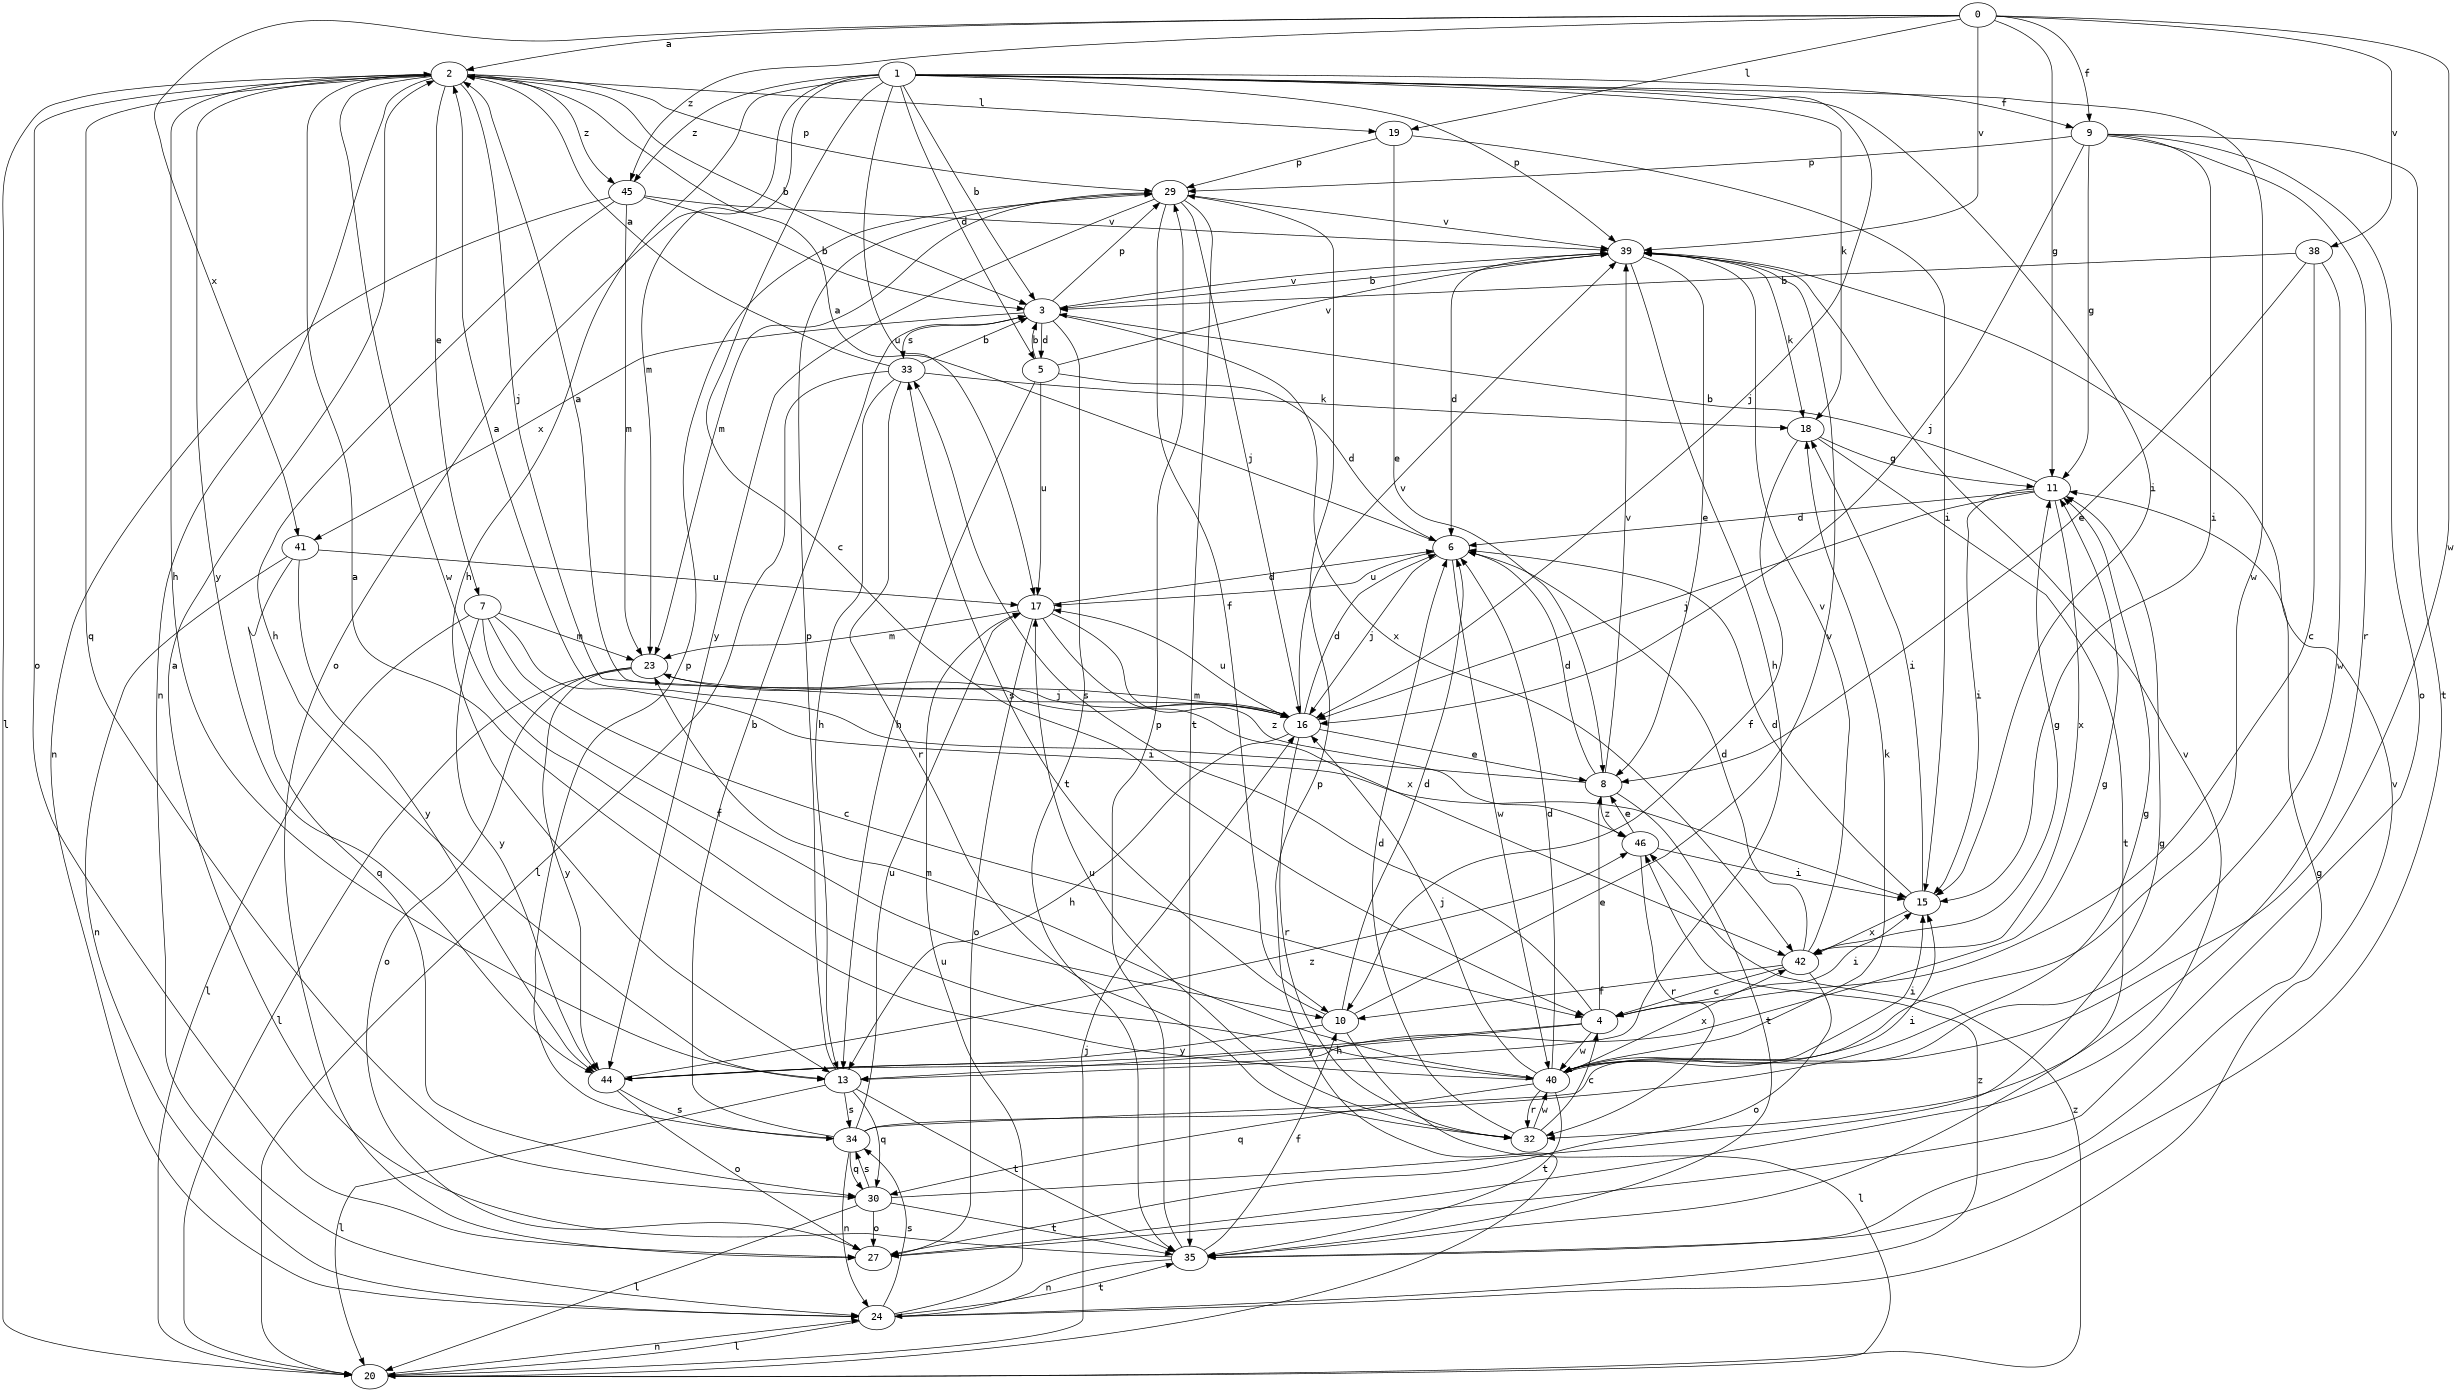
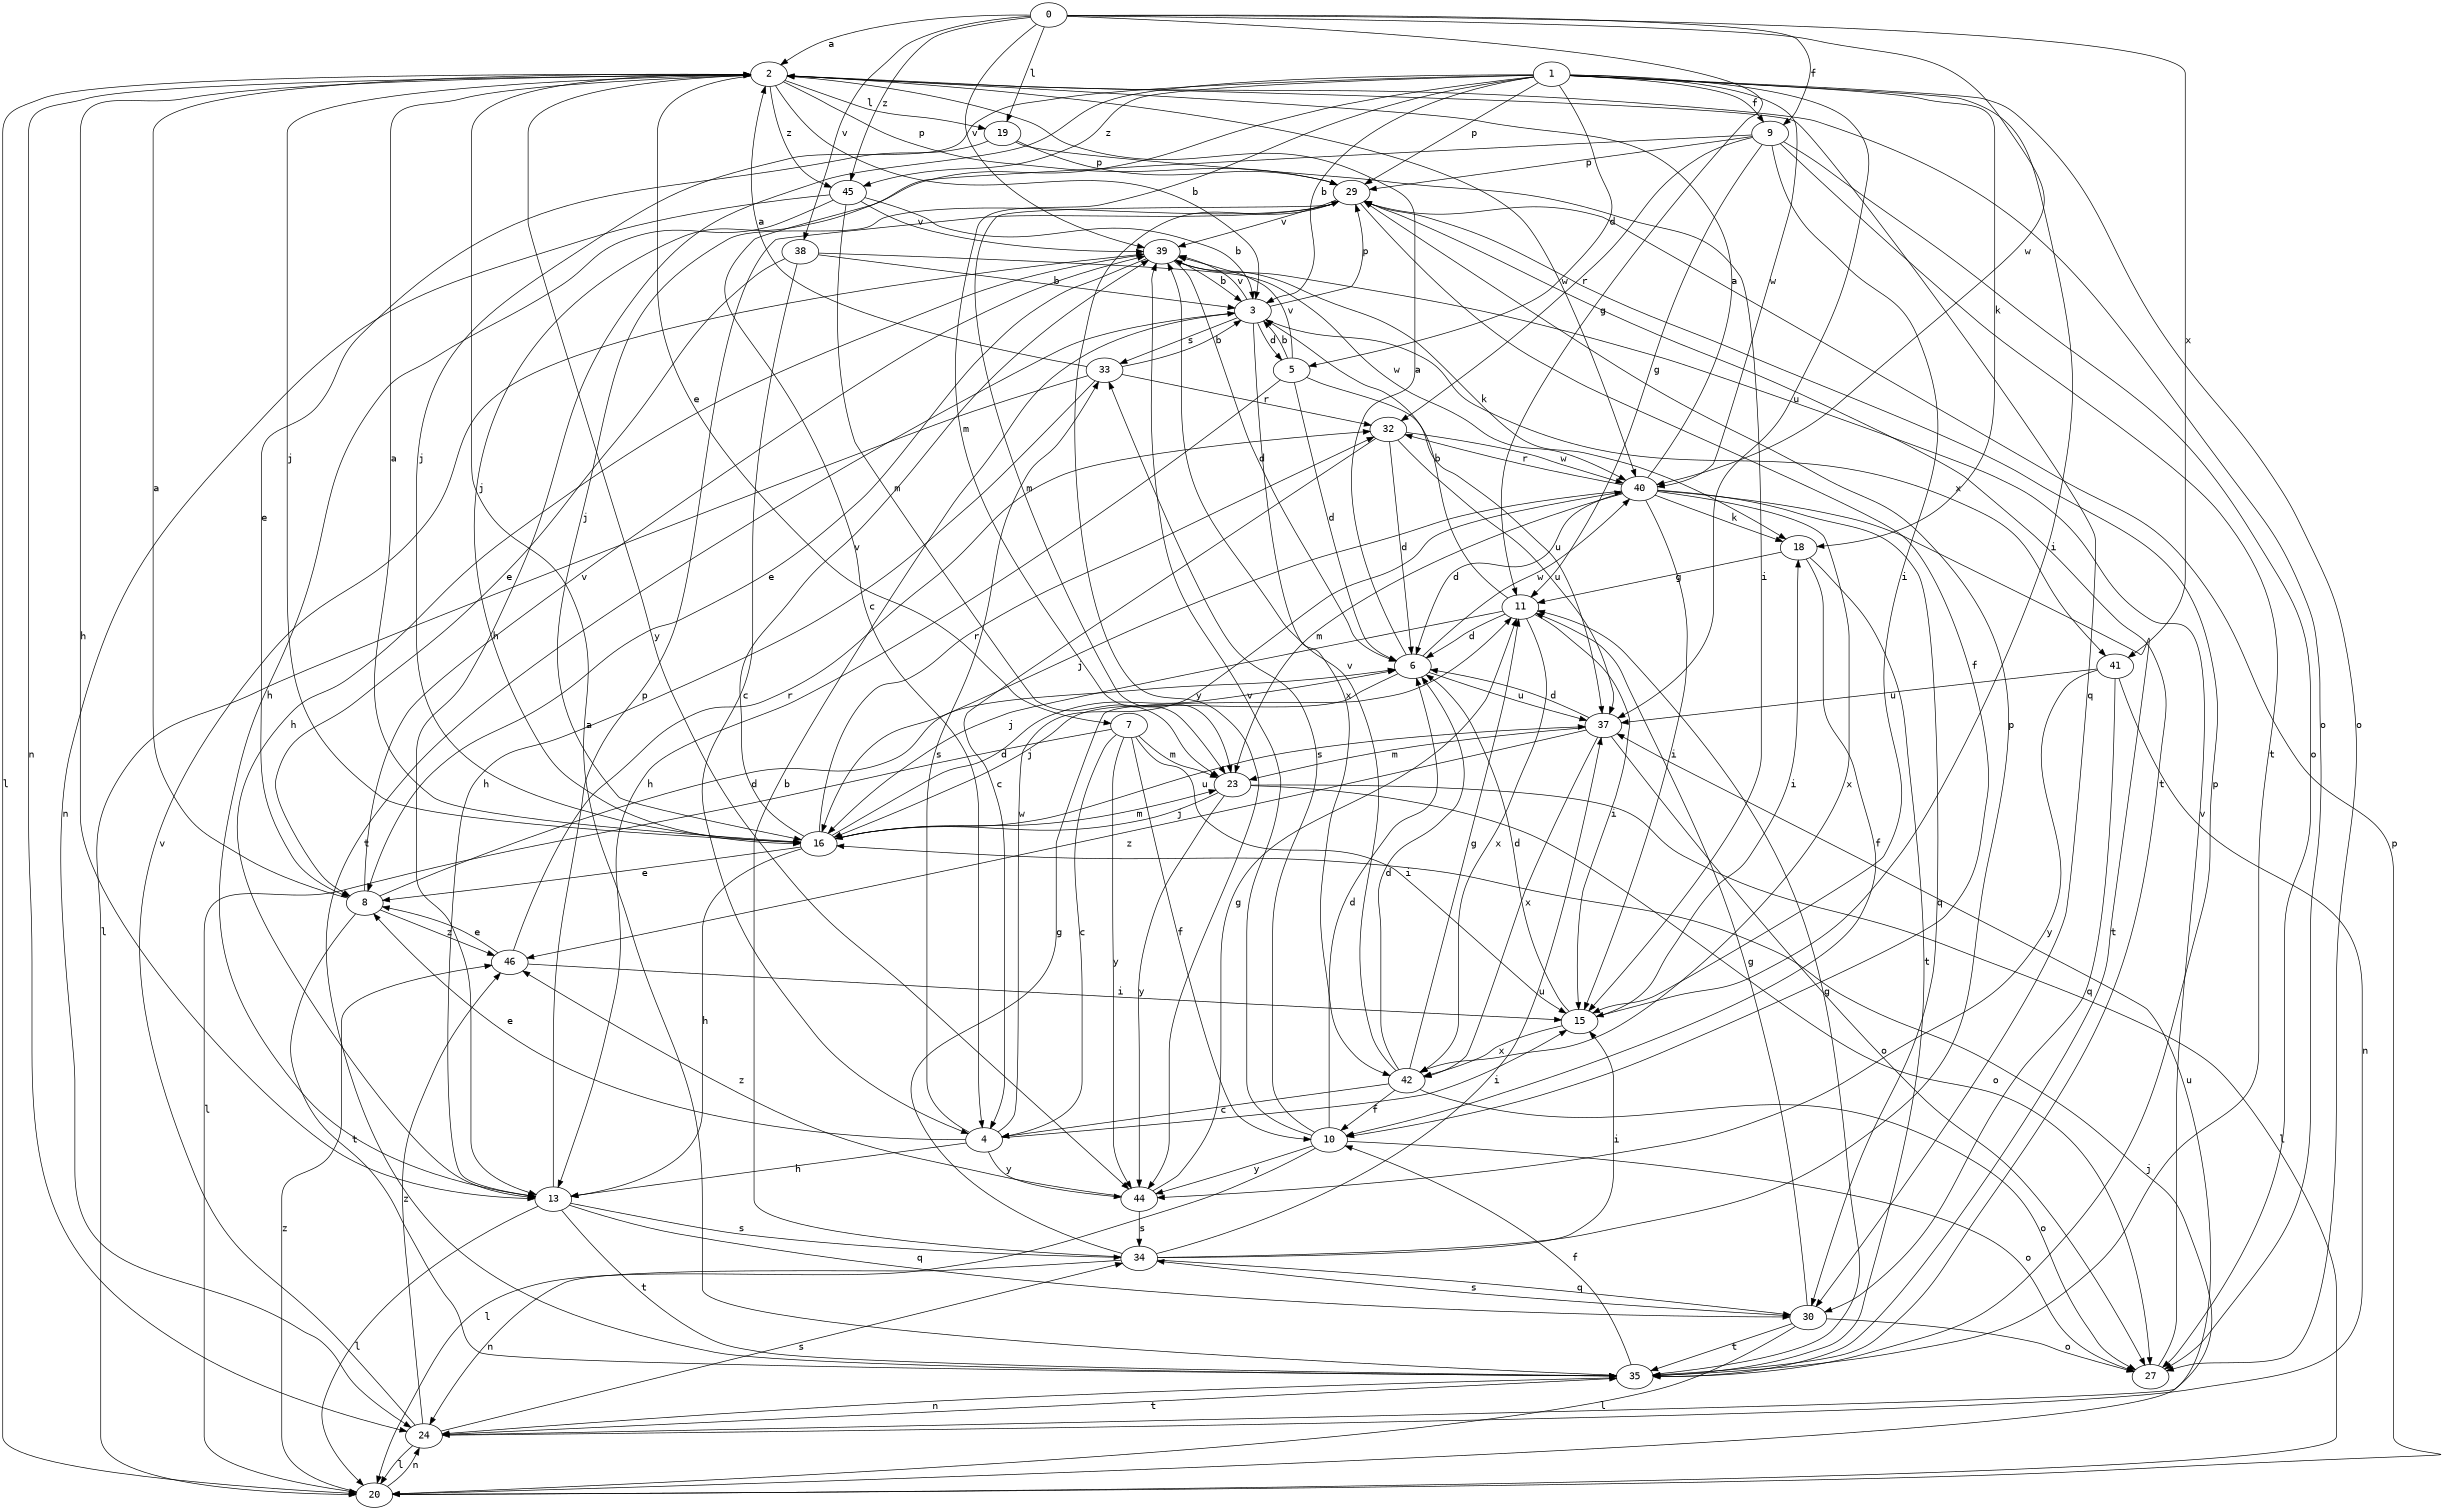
(1280, 97) -> (1455, 132)
(1352, 406) -> none
(1036, 607) -> (1603, 725)
(733, 1173) -> (1769, 1180)
